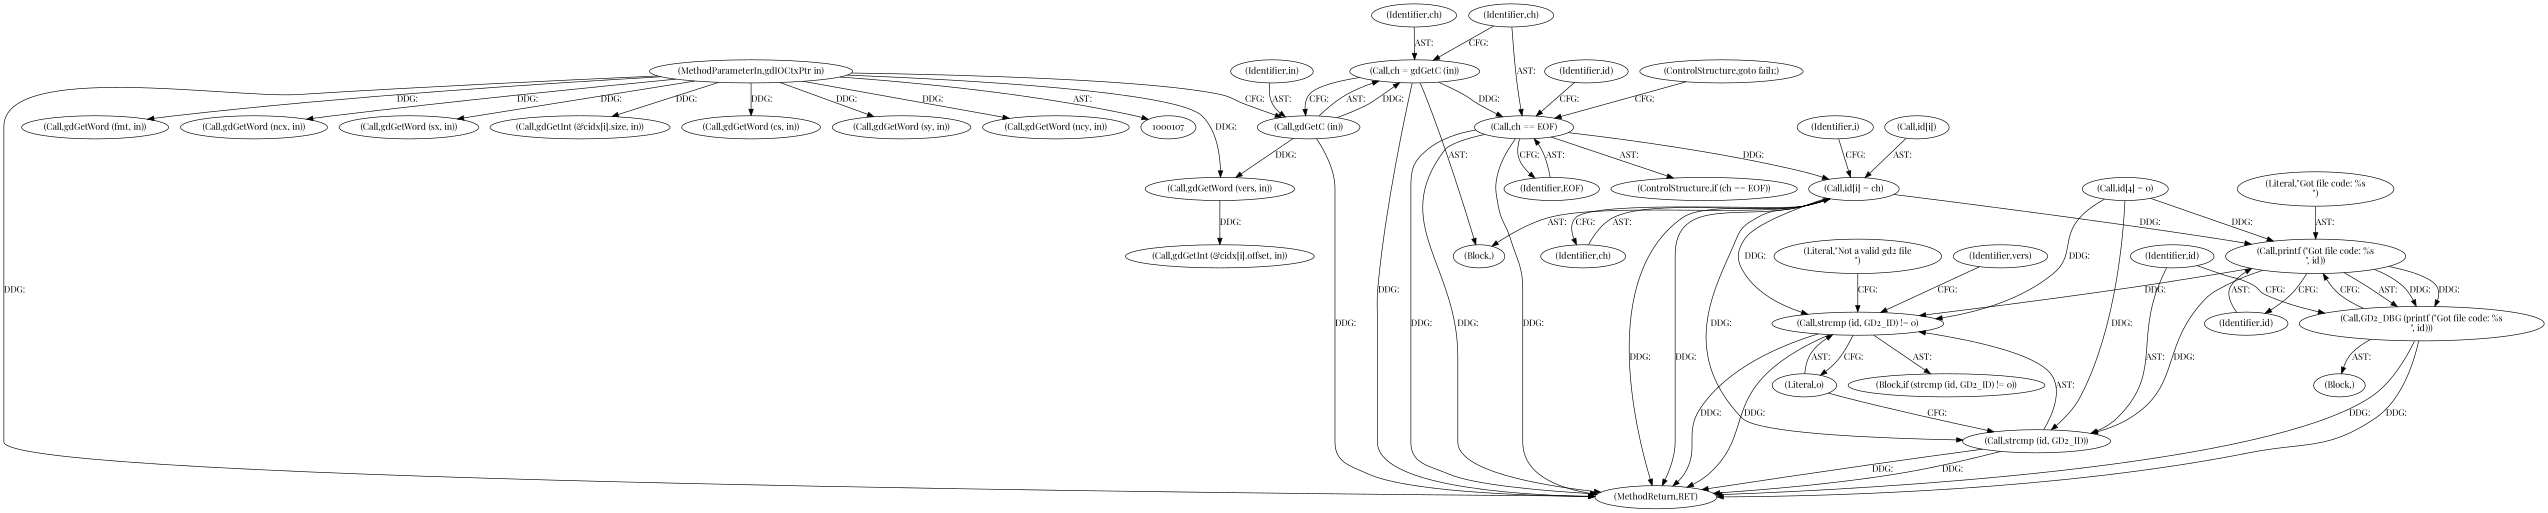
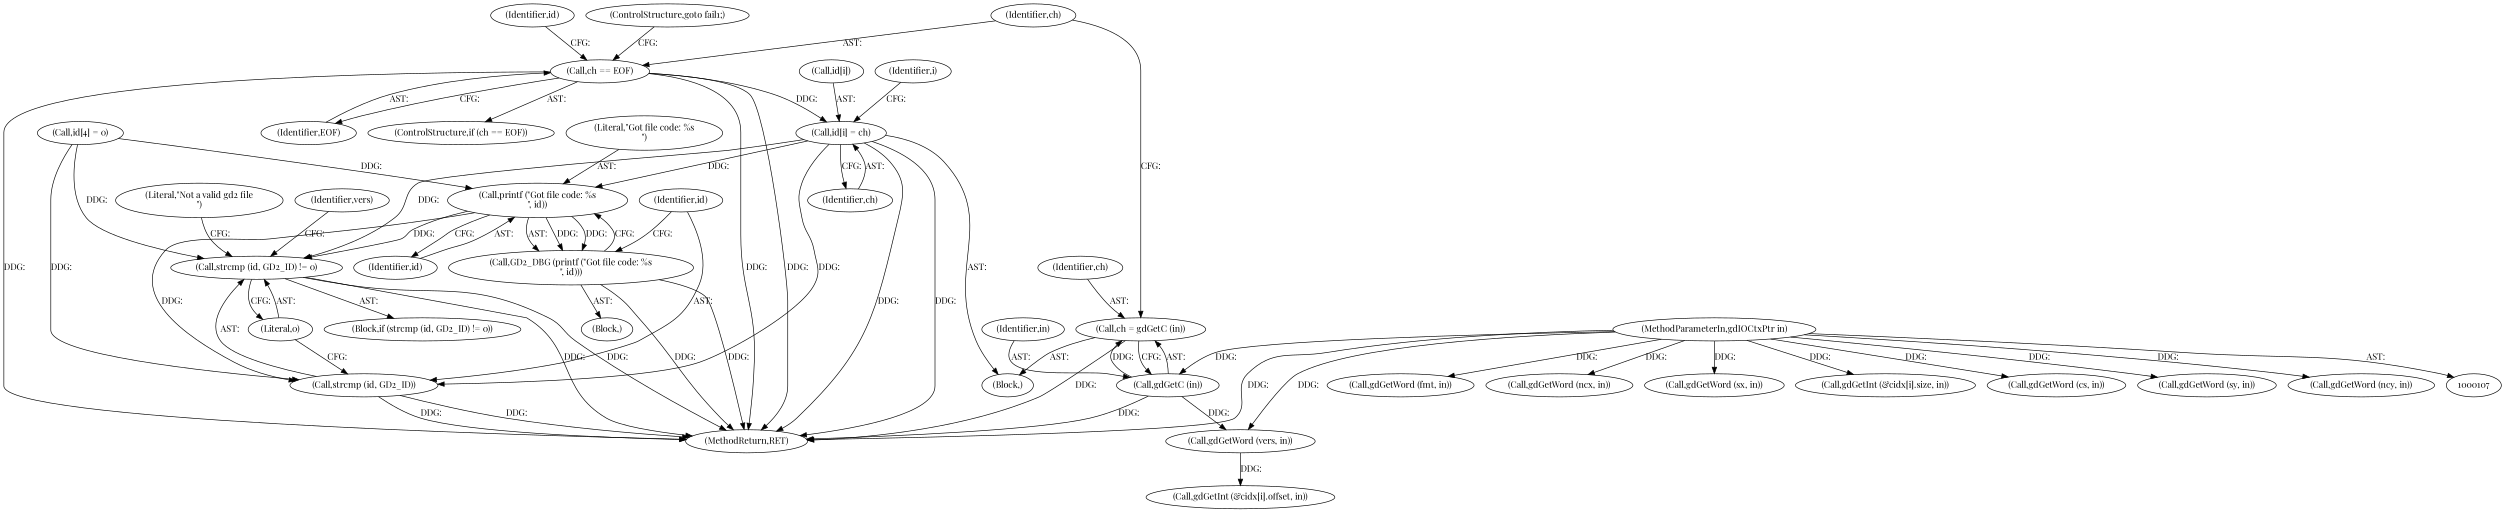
(1468, 97) -> none
(1256, 99) -> (1227, 357)
